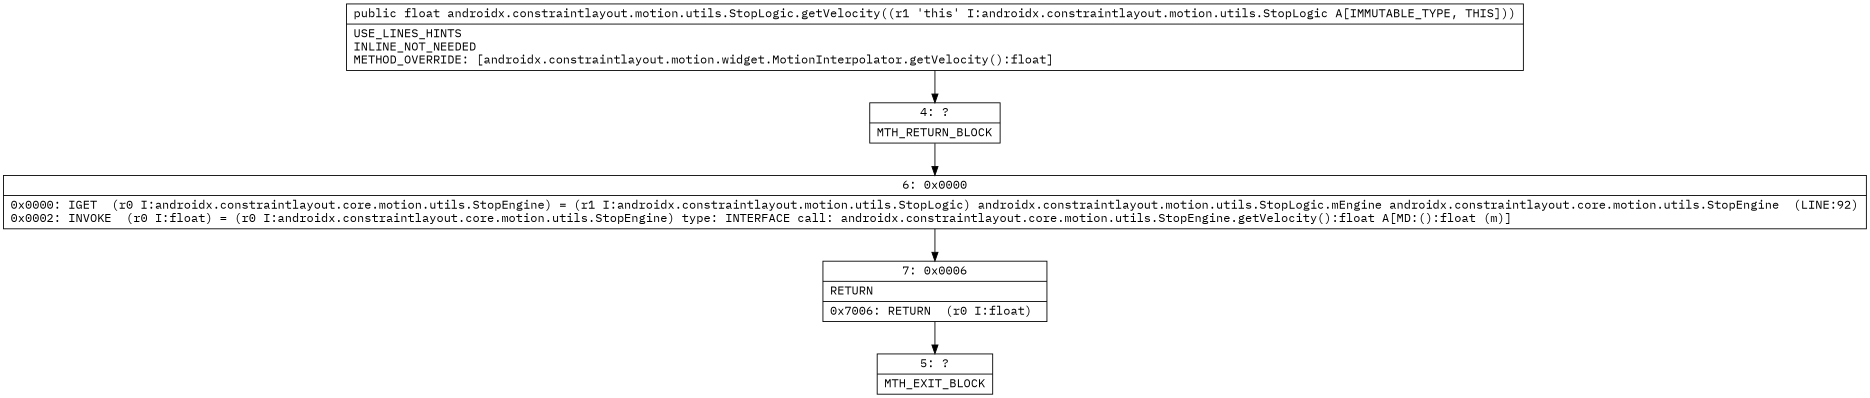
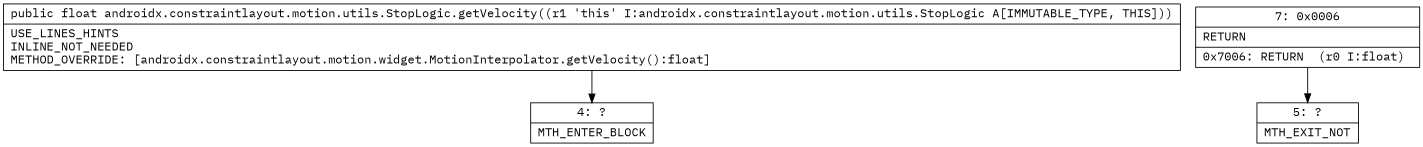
(935, 133) -> (592, 133)
(935, 202) -> none
(935, 384) -> (1308, 133)
